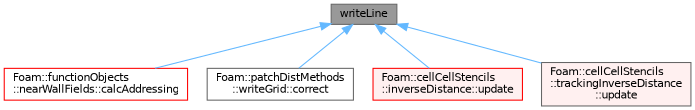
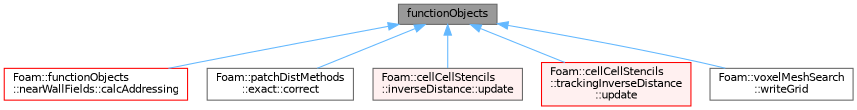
(364, 14) -> (448, 14)
(280, 84) -> (280, 84)
(448, 84) -> (448, 84)
(616, 84) -> (616, 84)
none -> (782, 84)
